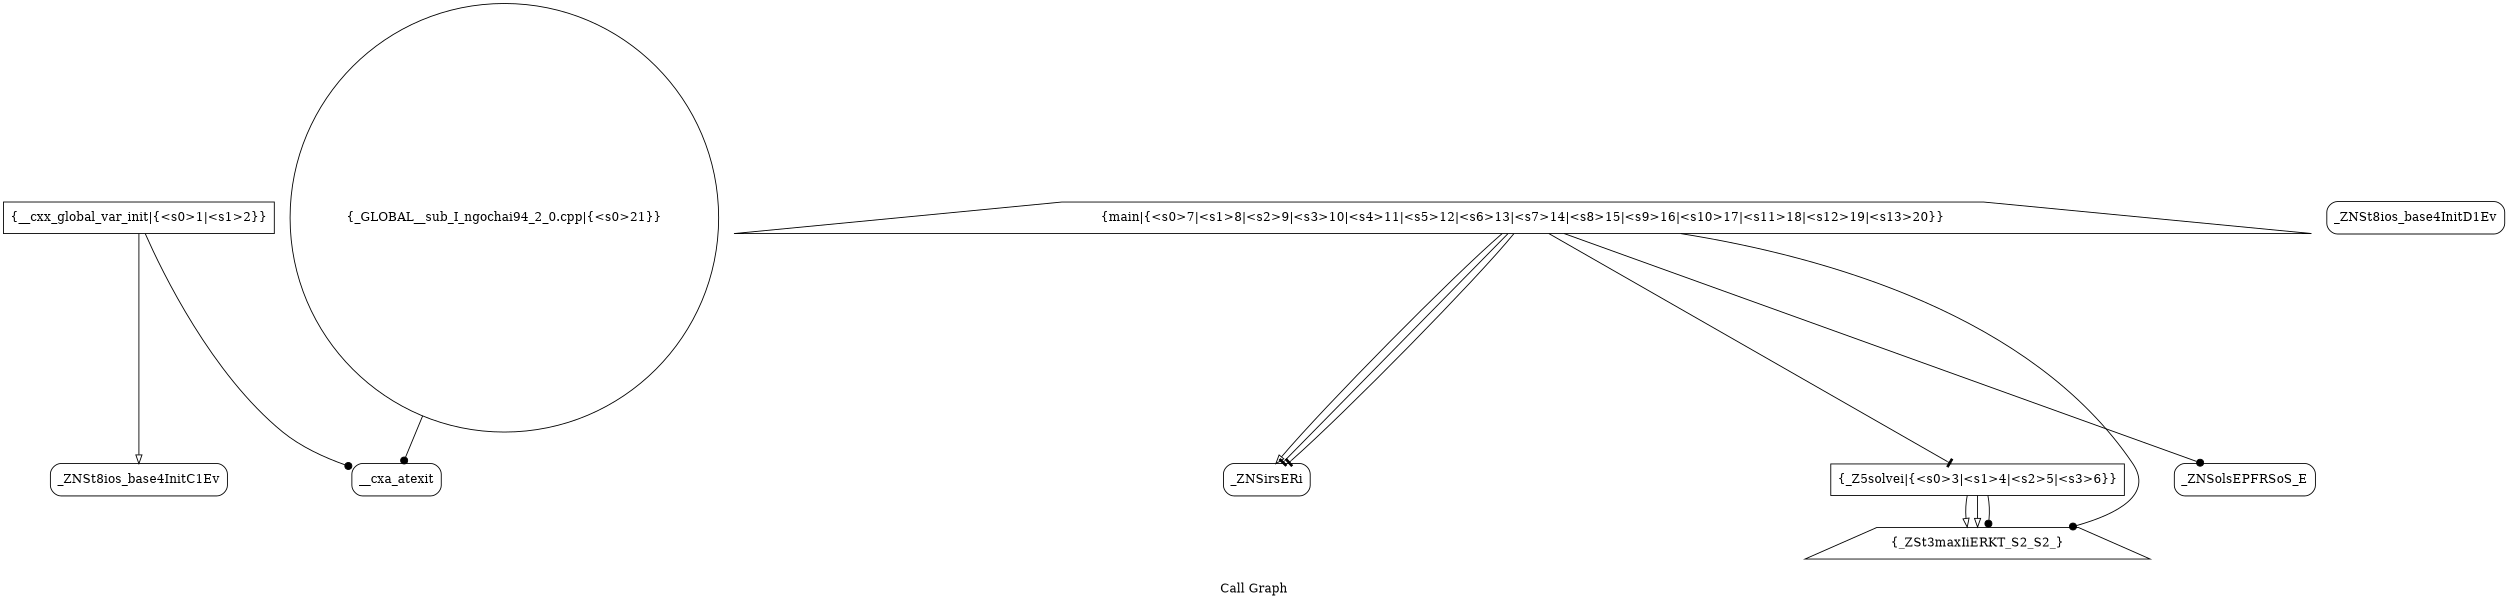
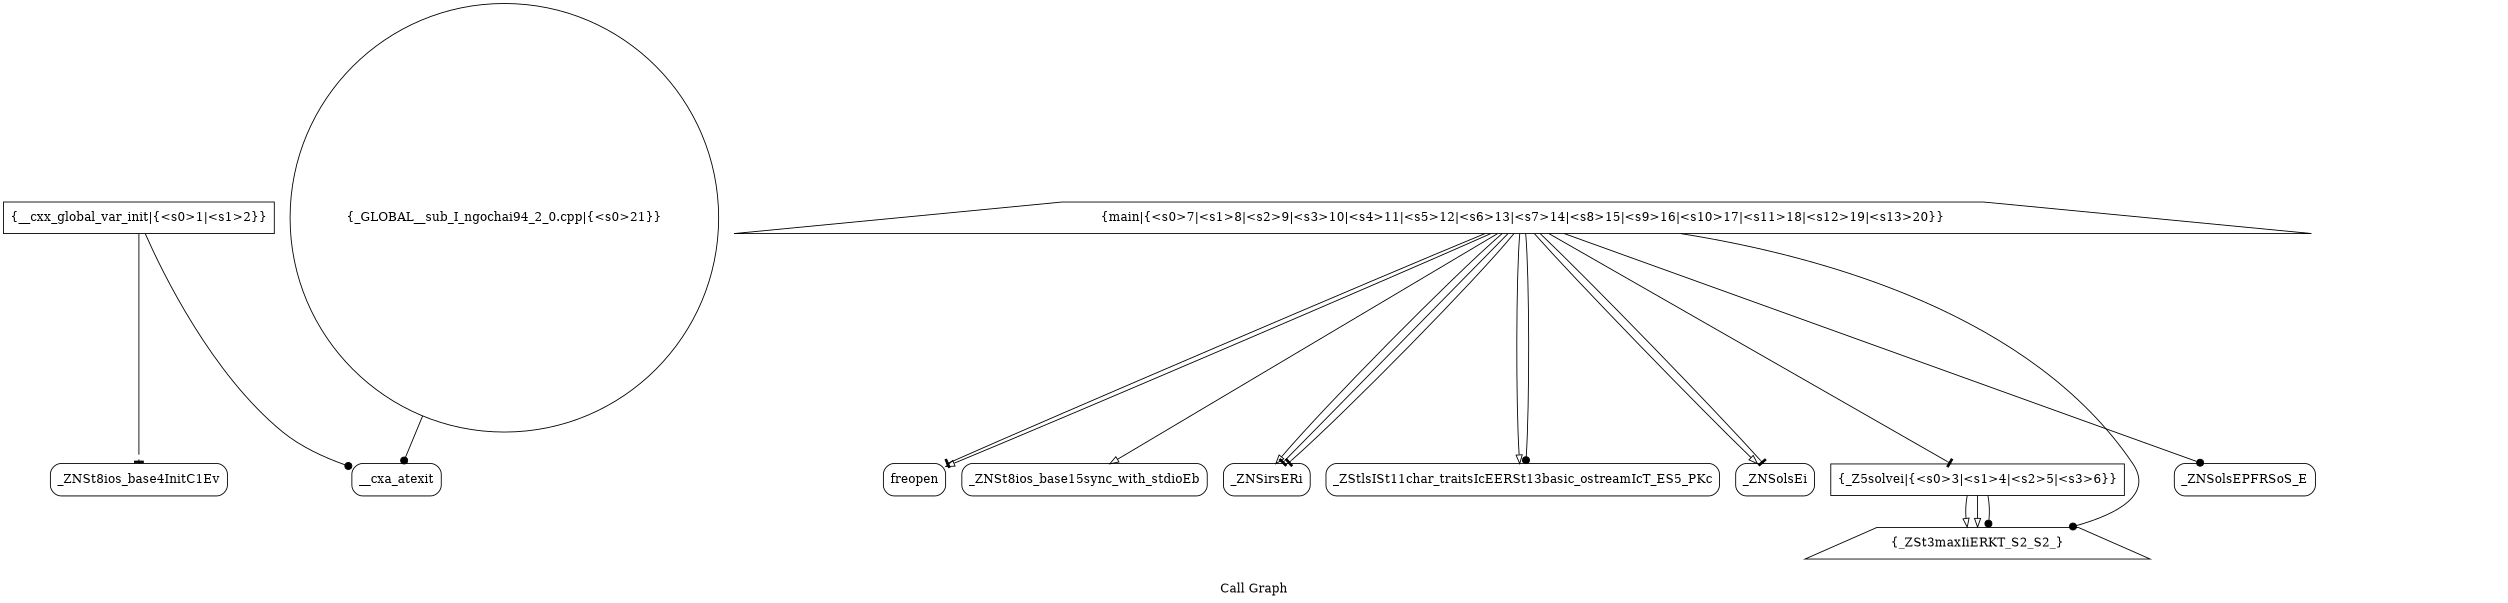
(2416, 218) -> none
(139, 344) -> (139, 344)
none -> (915, 480)
none -> (1085, 480)
none -> (1523, 480)
none -> (1775, 480)
